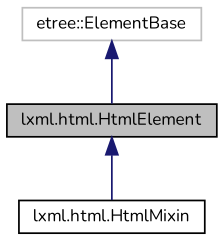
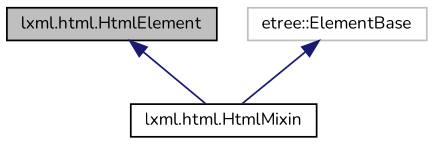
(112, 81) -> (274, 78)
